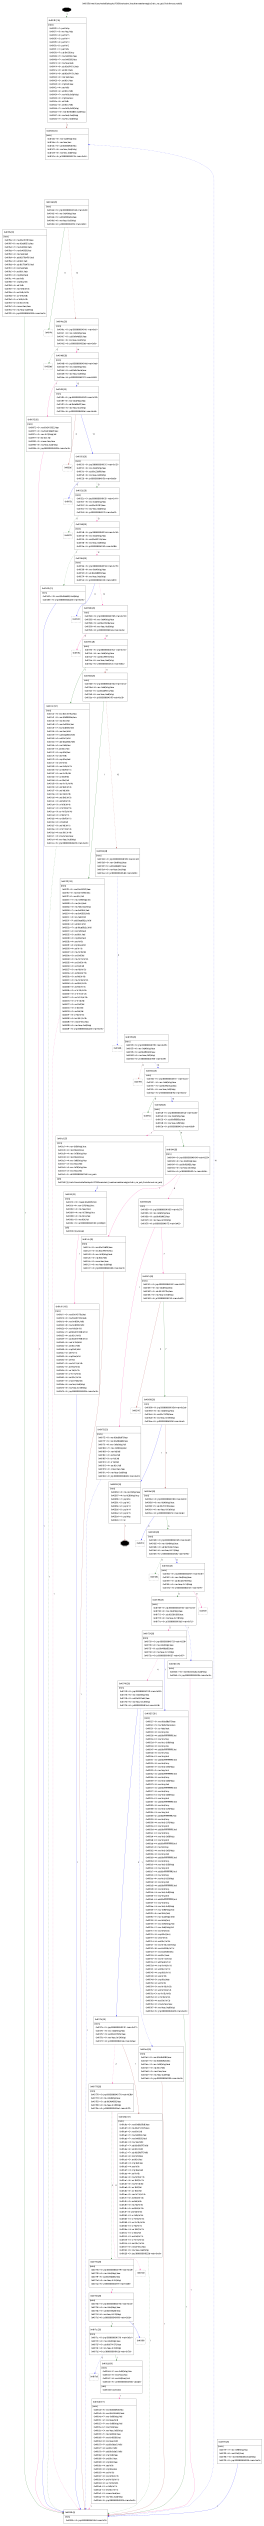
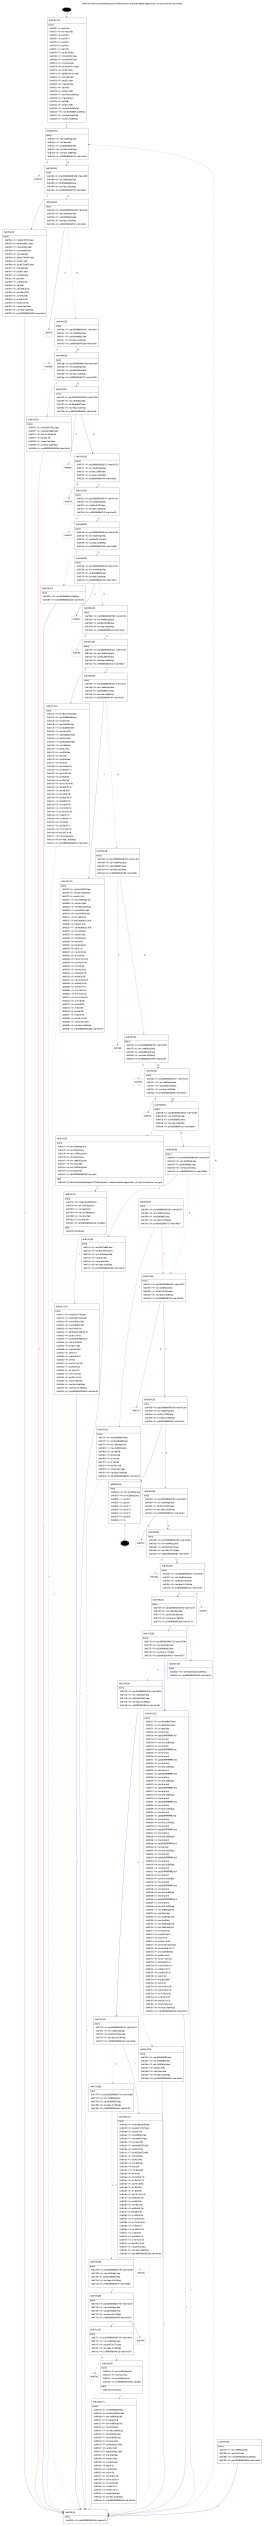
none -> (38, 179)
none -> (67, 179)
none -> (132, 955)
(175, 1186) -> (186, 1225)
